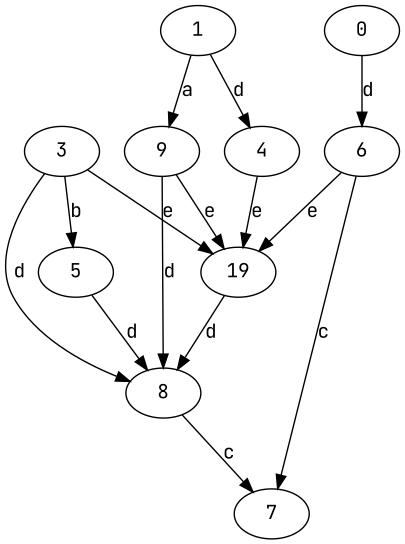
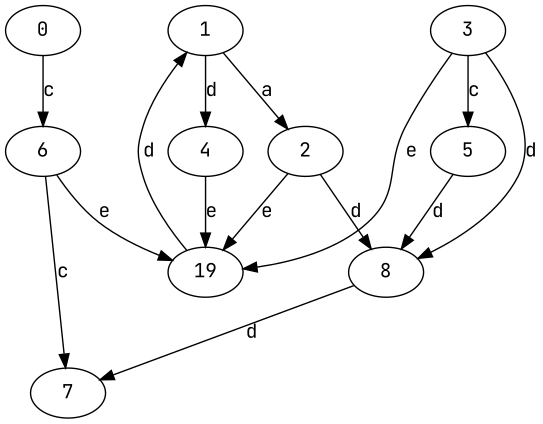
(368, 91) -> (49, 91)
(162, 151) -> (306, 151)
(77, 212) -> (474, 91)
(205, 327) -> (139, 158)
(229, 453) -> (252, 333)
